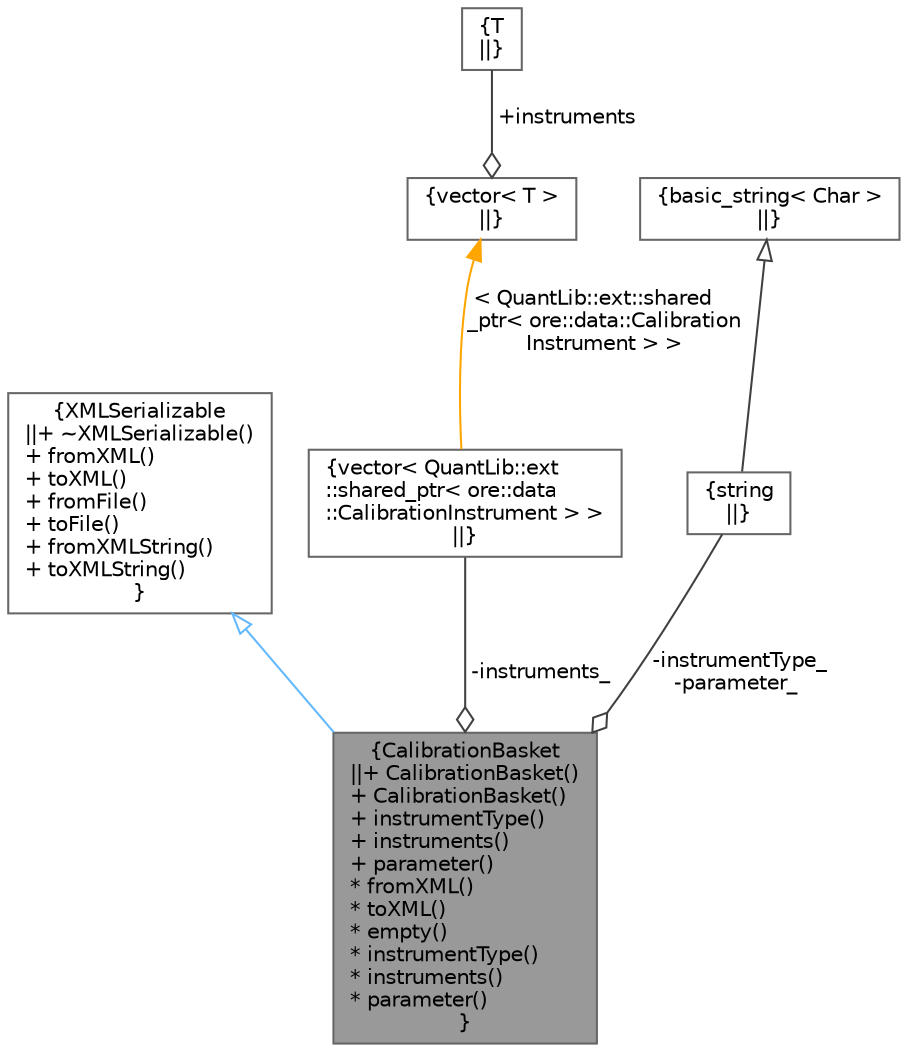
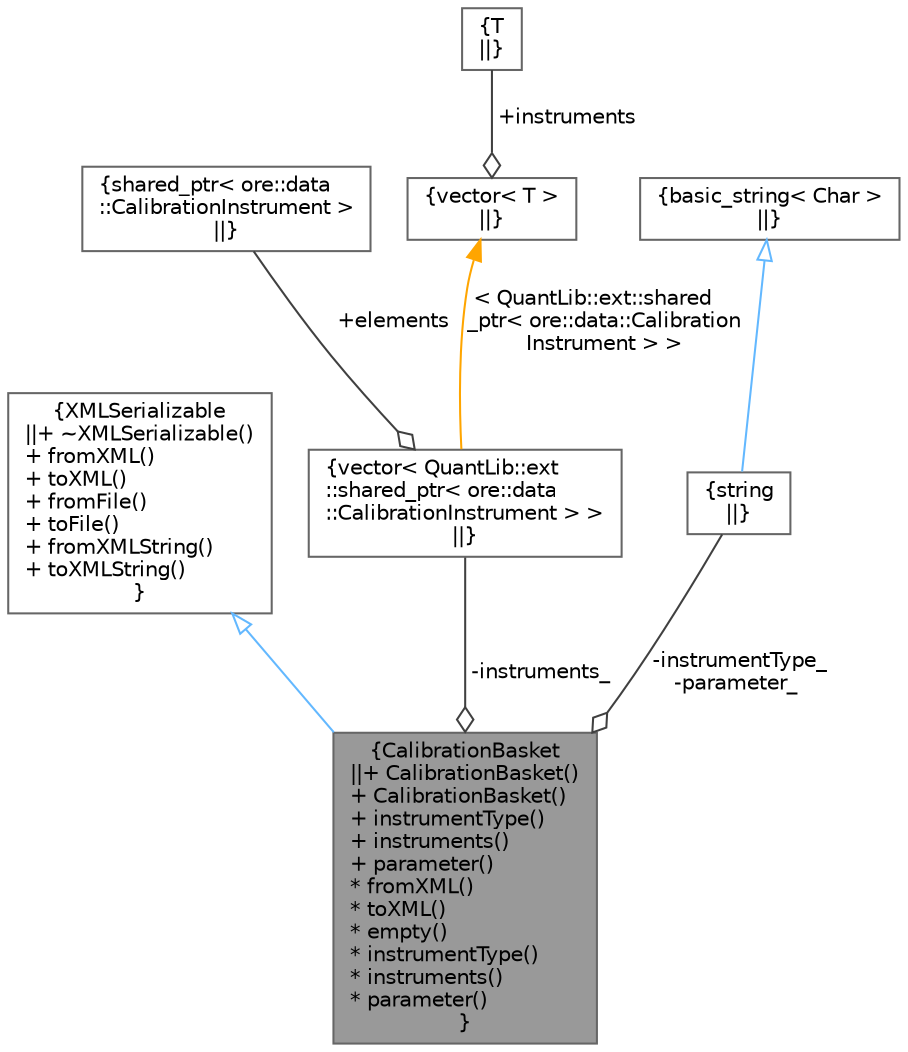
none -> (226, 209)
(753, 366) -> (753, 366)
